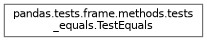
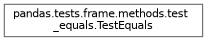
(103, 20) -> (103, 20)
